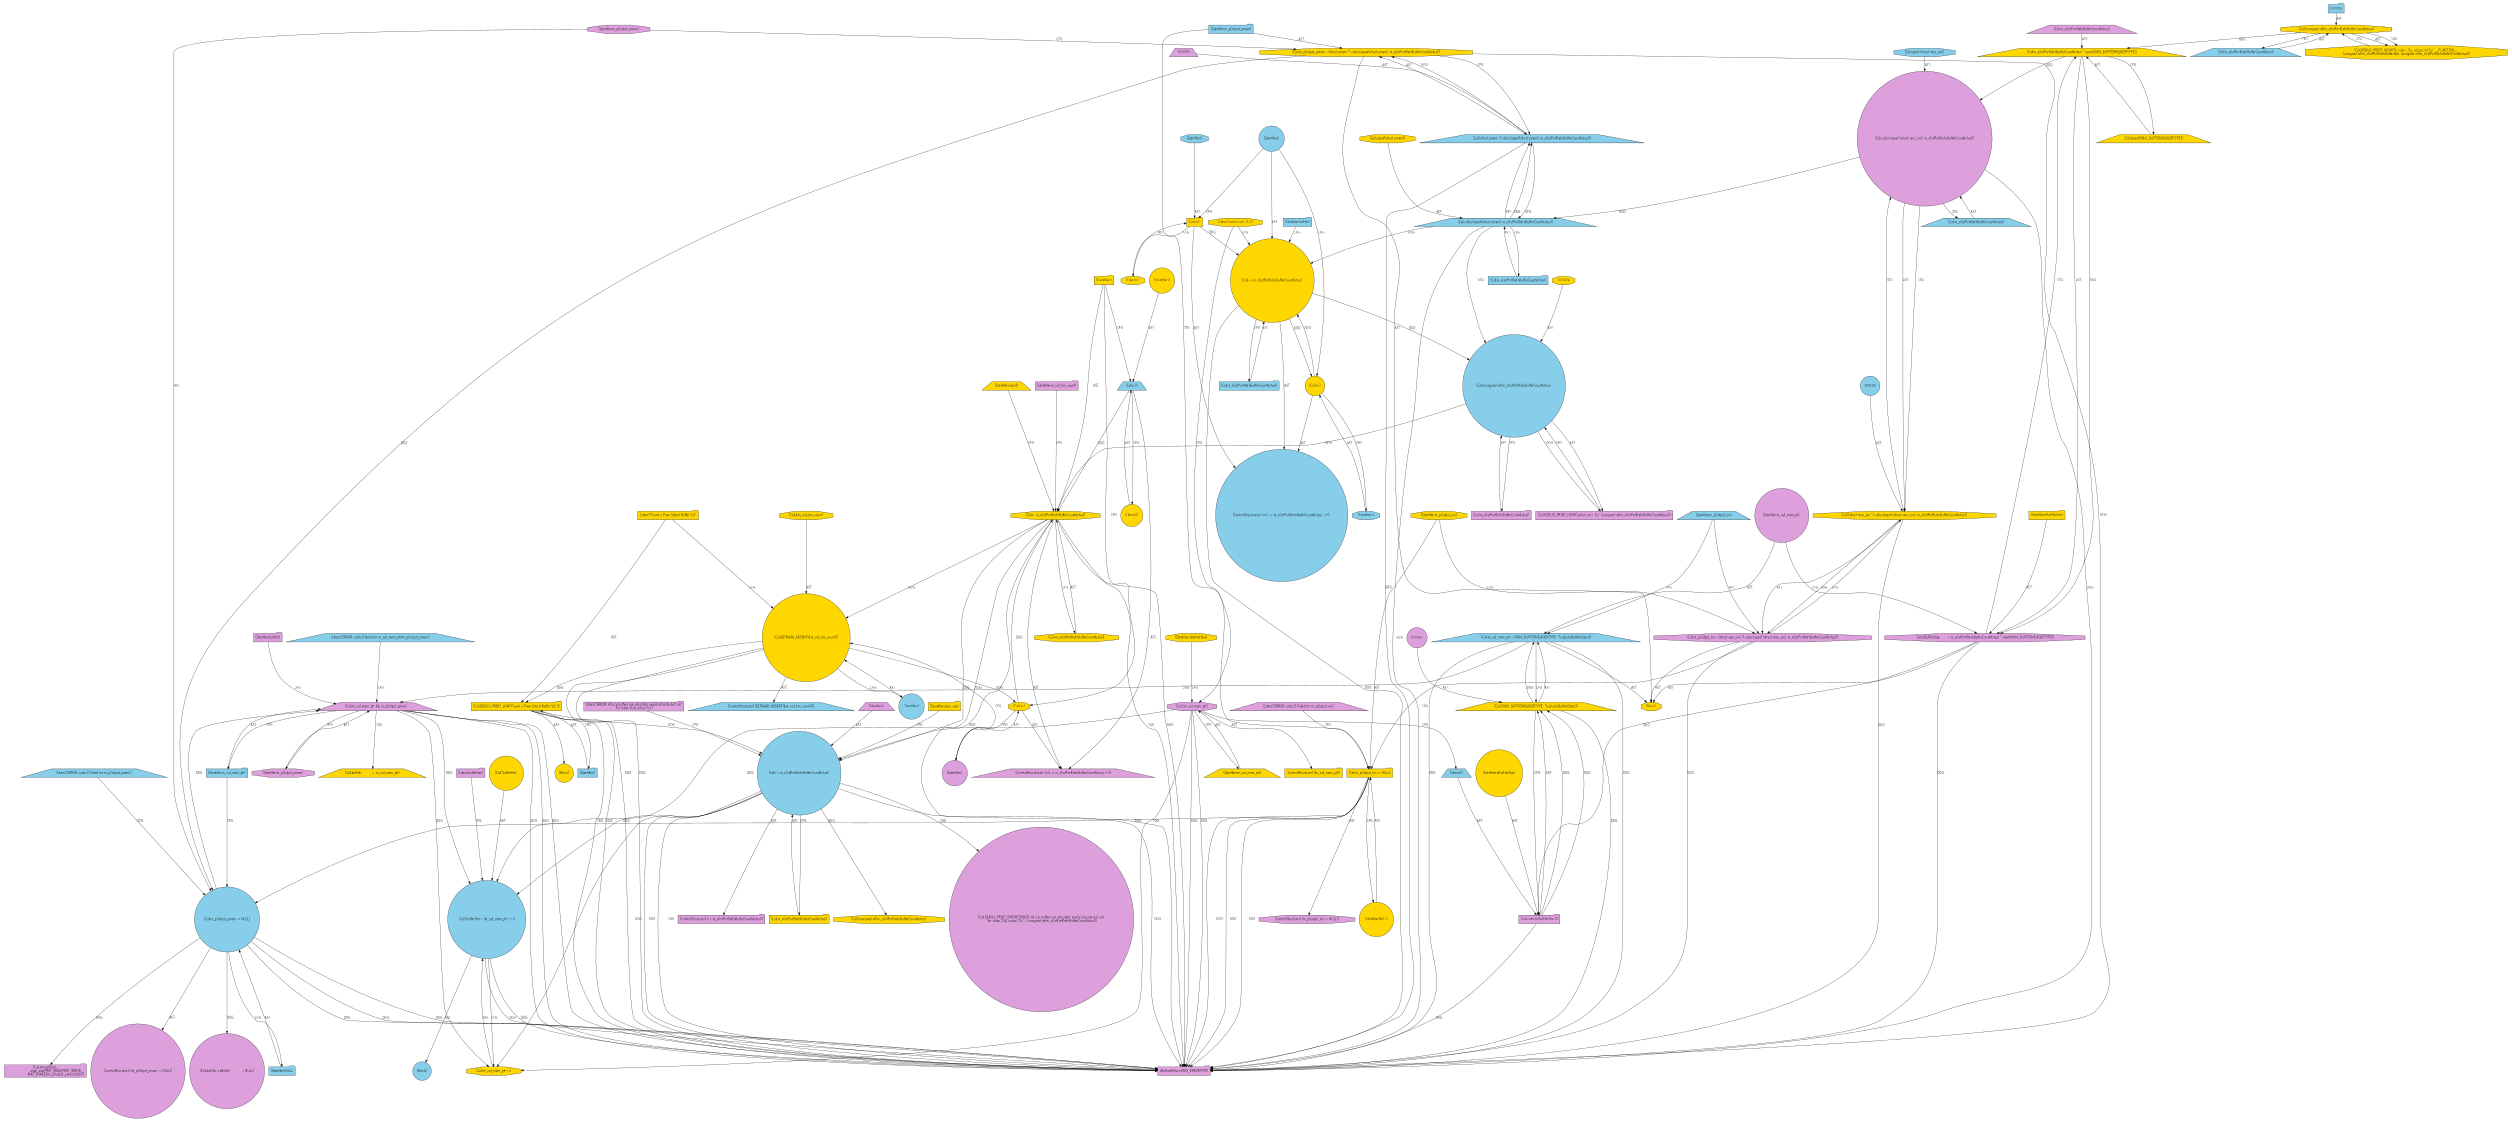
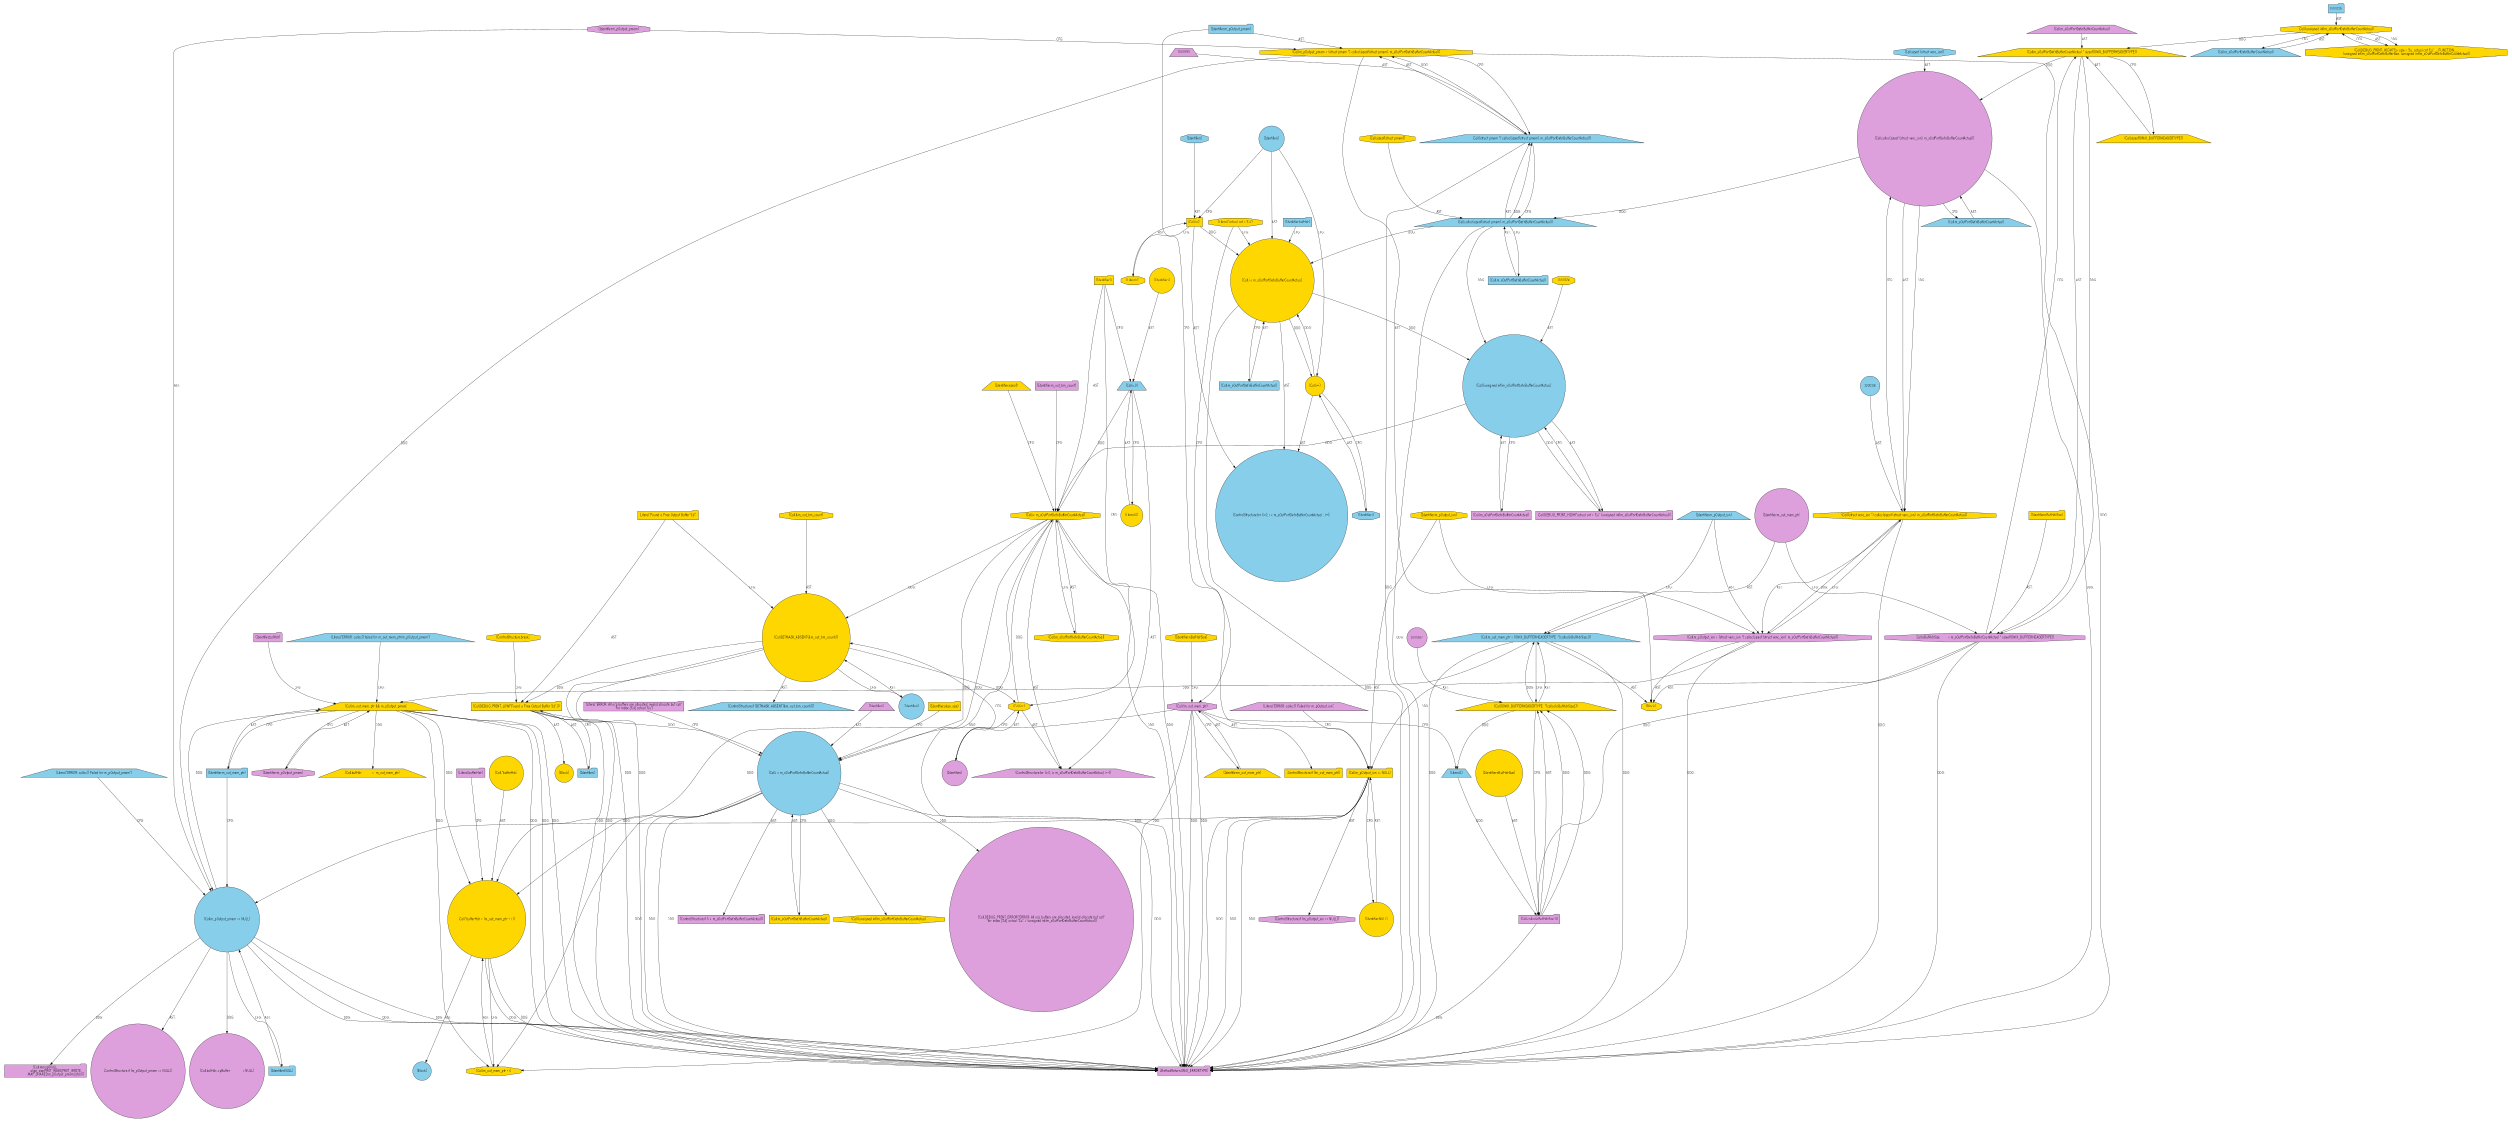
none -> (513, 638)
(376, 707) -> (376, 707)
(1480, 821) -> (1480, 821)
(487, 919) -> (487, 919)
(1551, 1019) -> (1476, 729)
